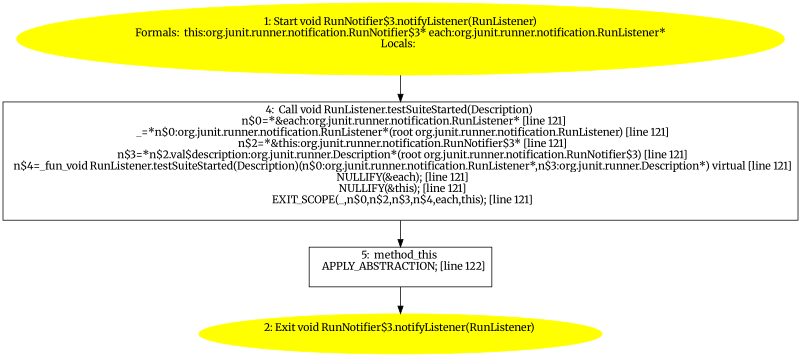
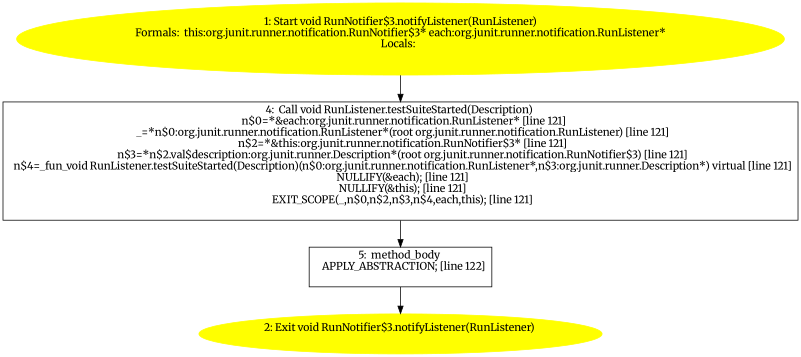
(401, 267) -> (401, 267)
